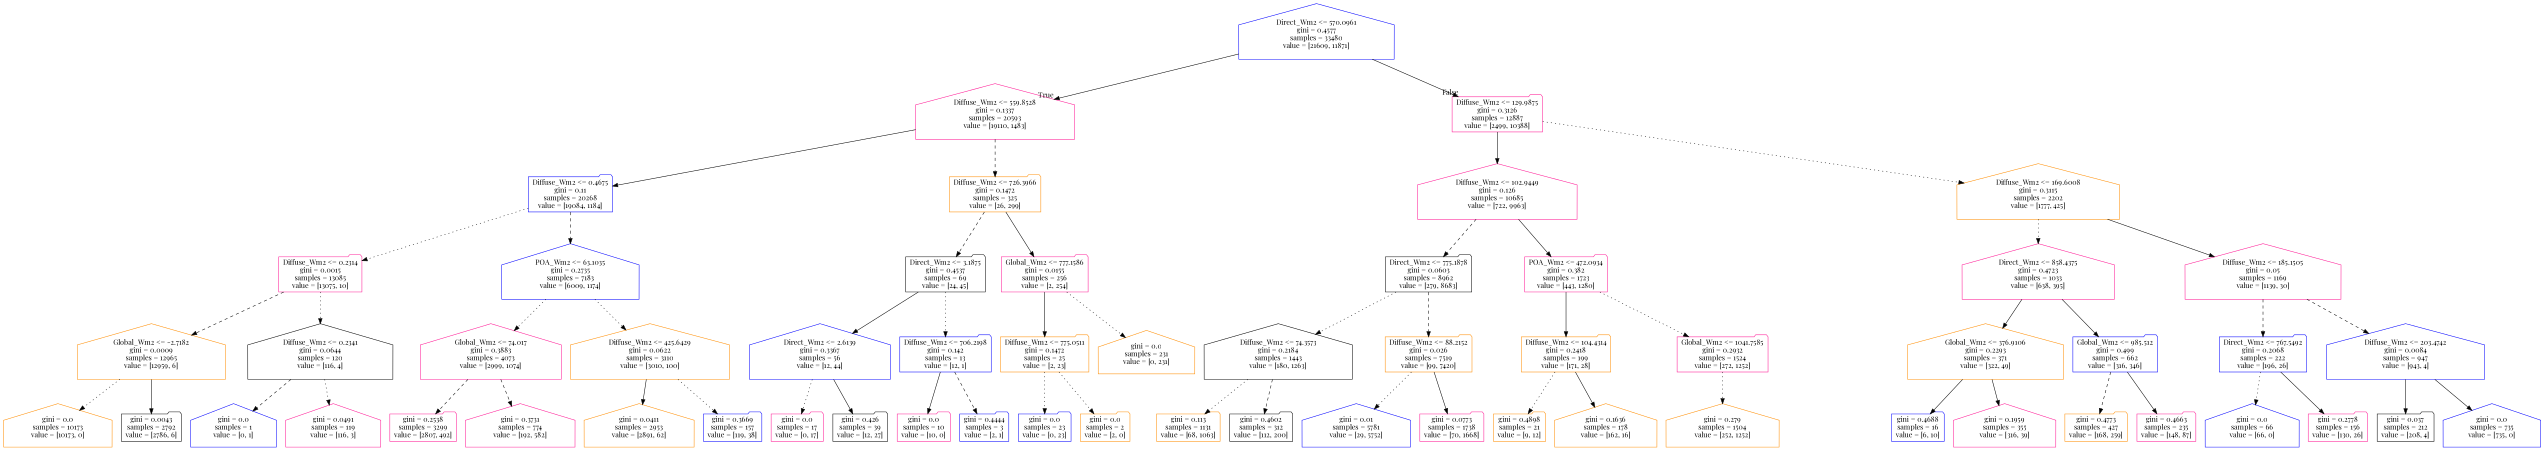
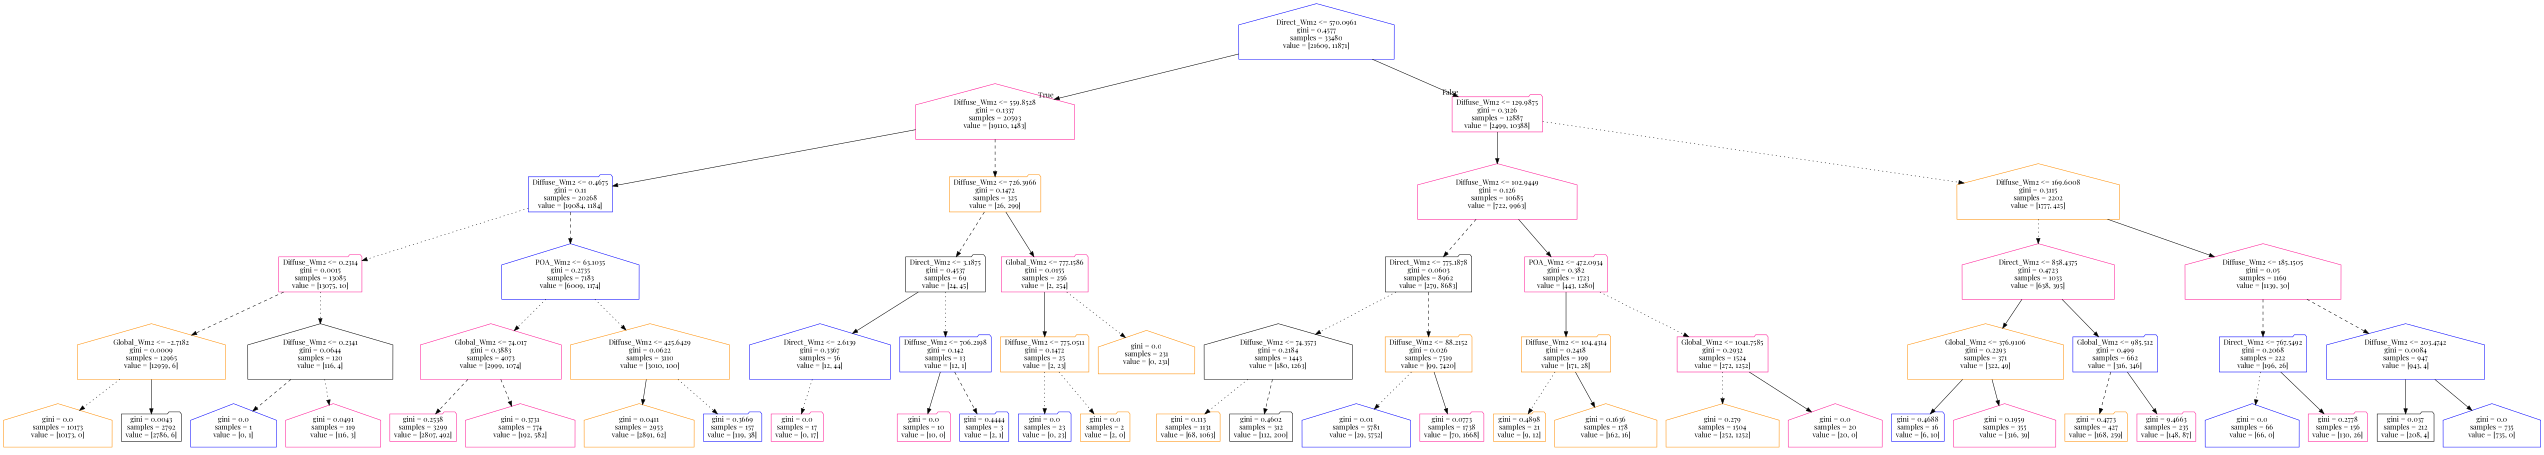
(860, 428) -> none
none -> (1835, 428)
(2166, 428) -> (2166, 428)
